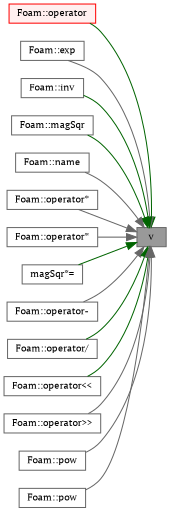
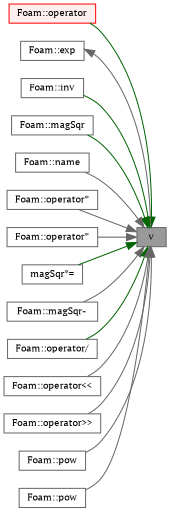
(130, 126) -> (138, 135)
(52, 312) -> (52, 312)
(129, 323) -> (129, 323)
